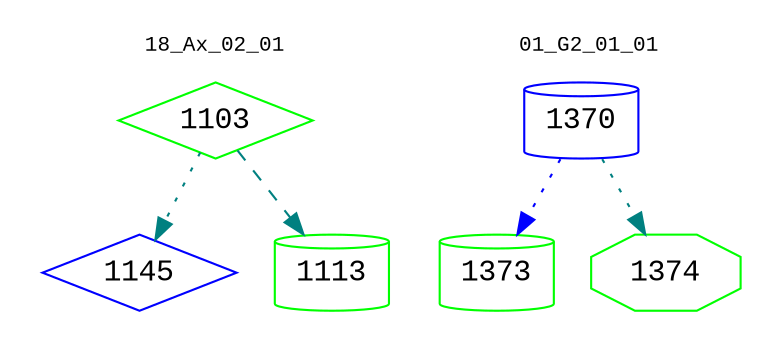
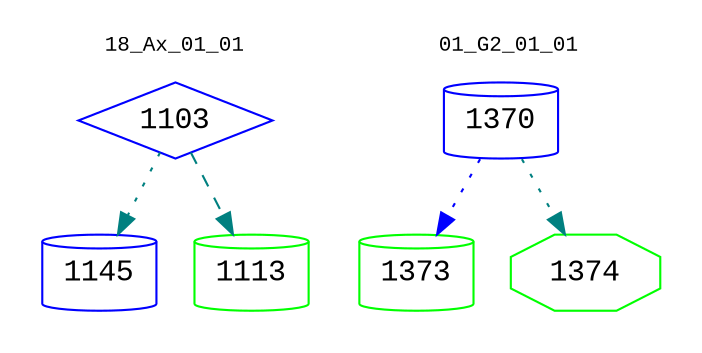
(216, 45) -> (175, 45)
(216, 120) -> (175, 120)
(140, 273) -> (99, 273)
